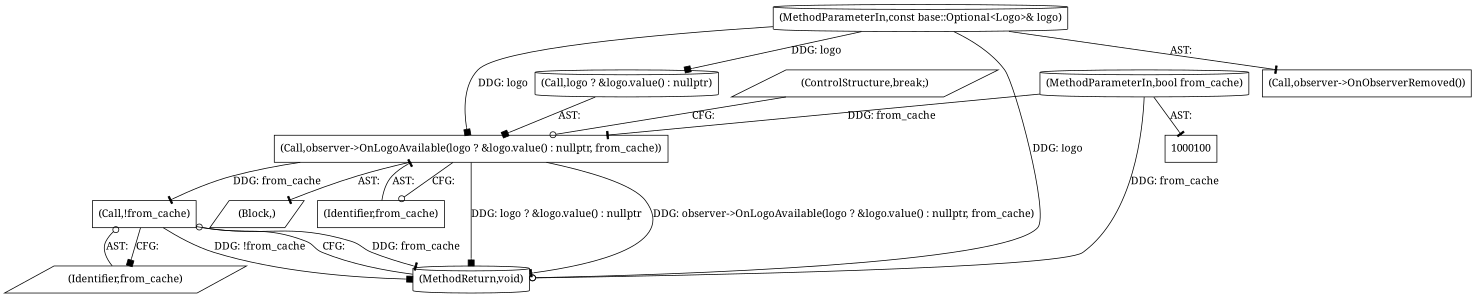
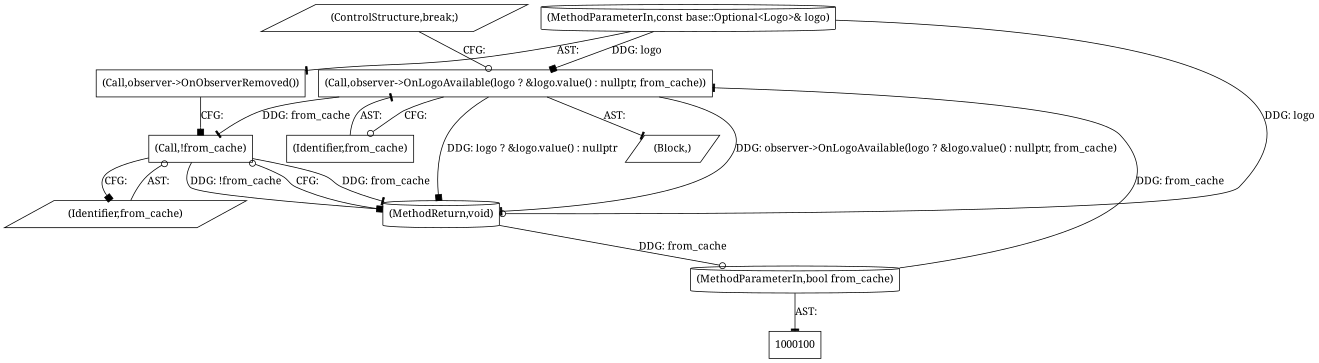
(627, 83) -> none
none -> (201, 112)
(896, 269) -> (609, 245)
